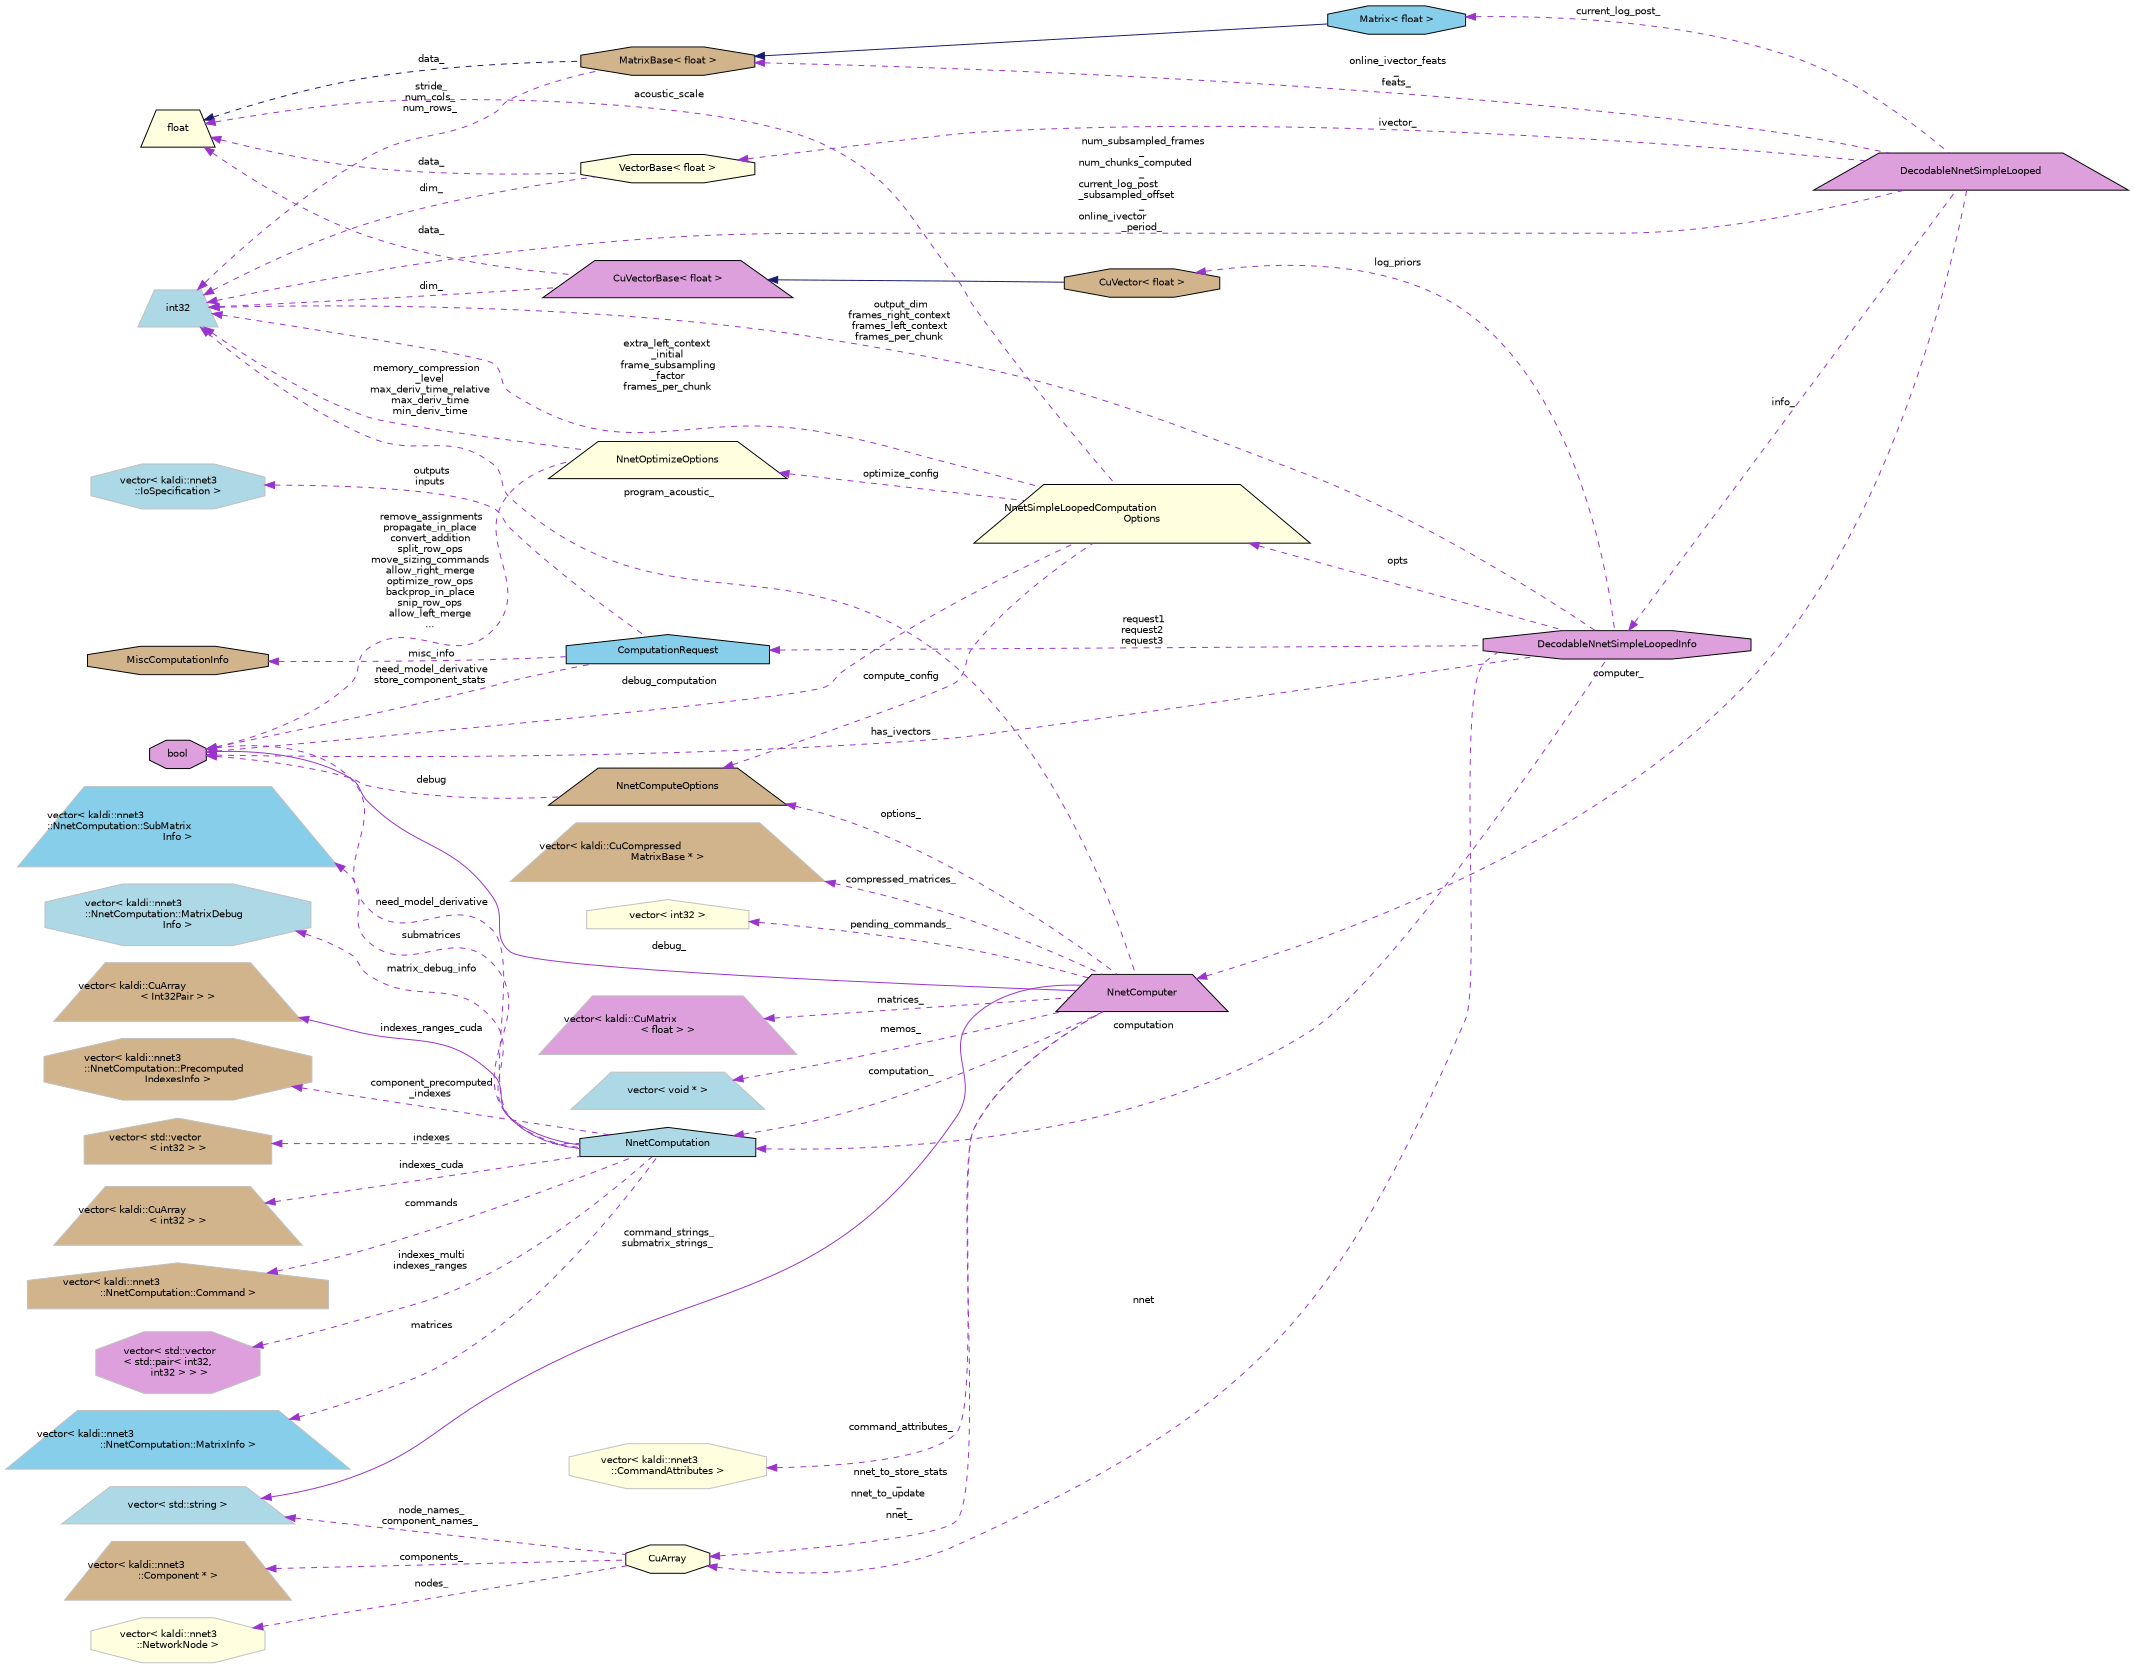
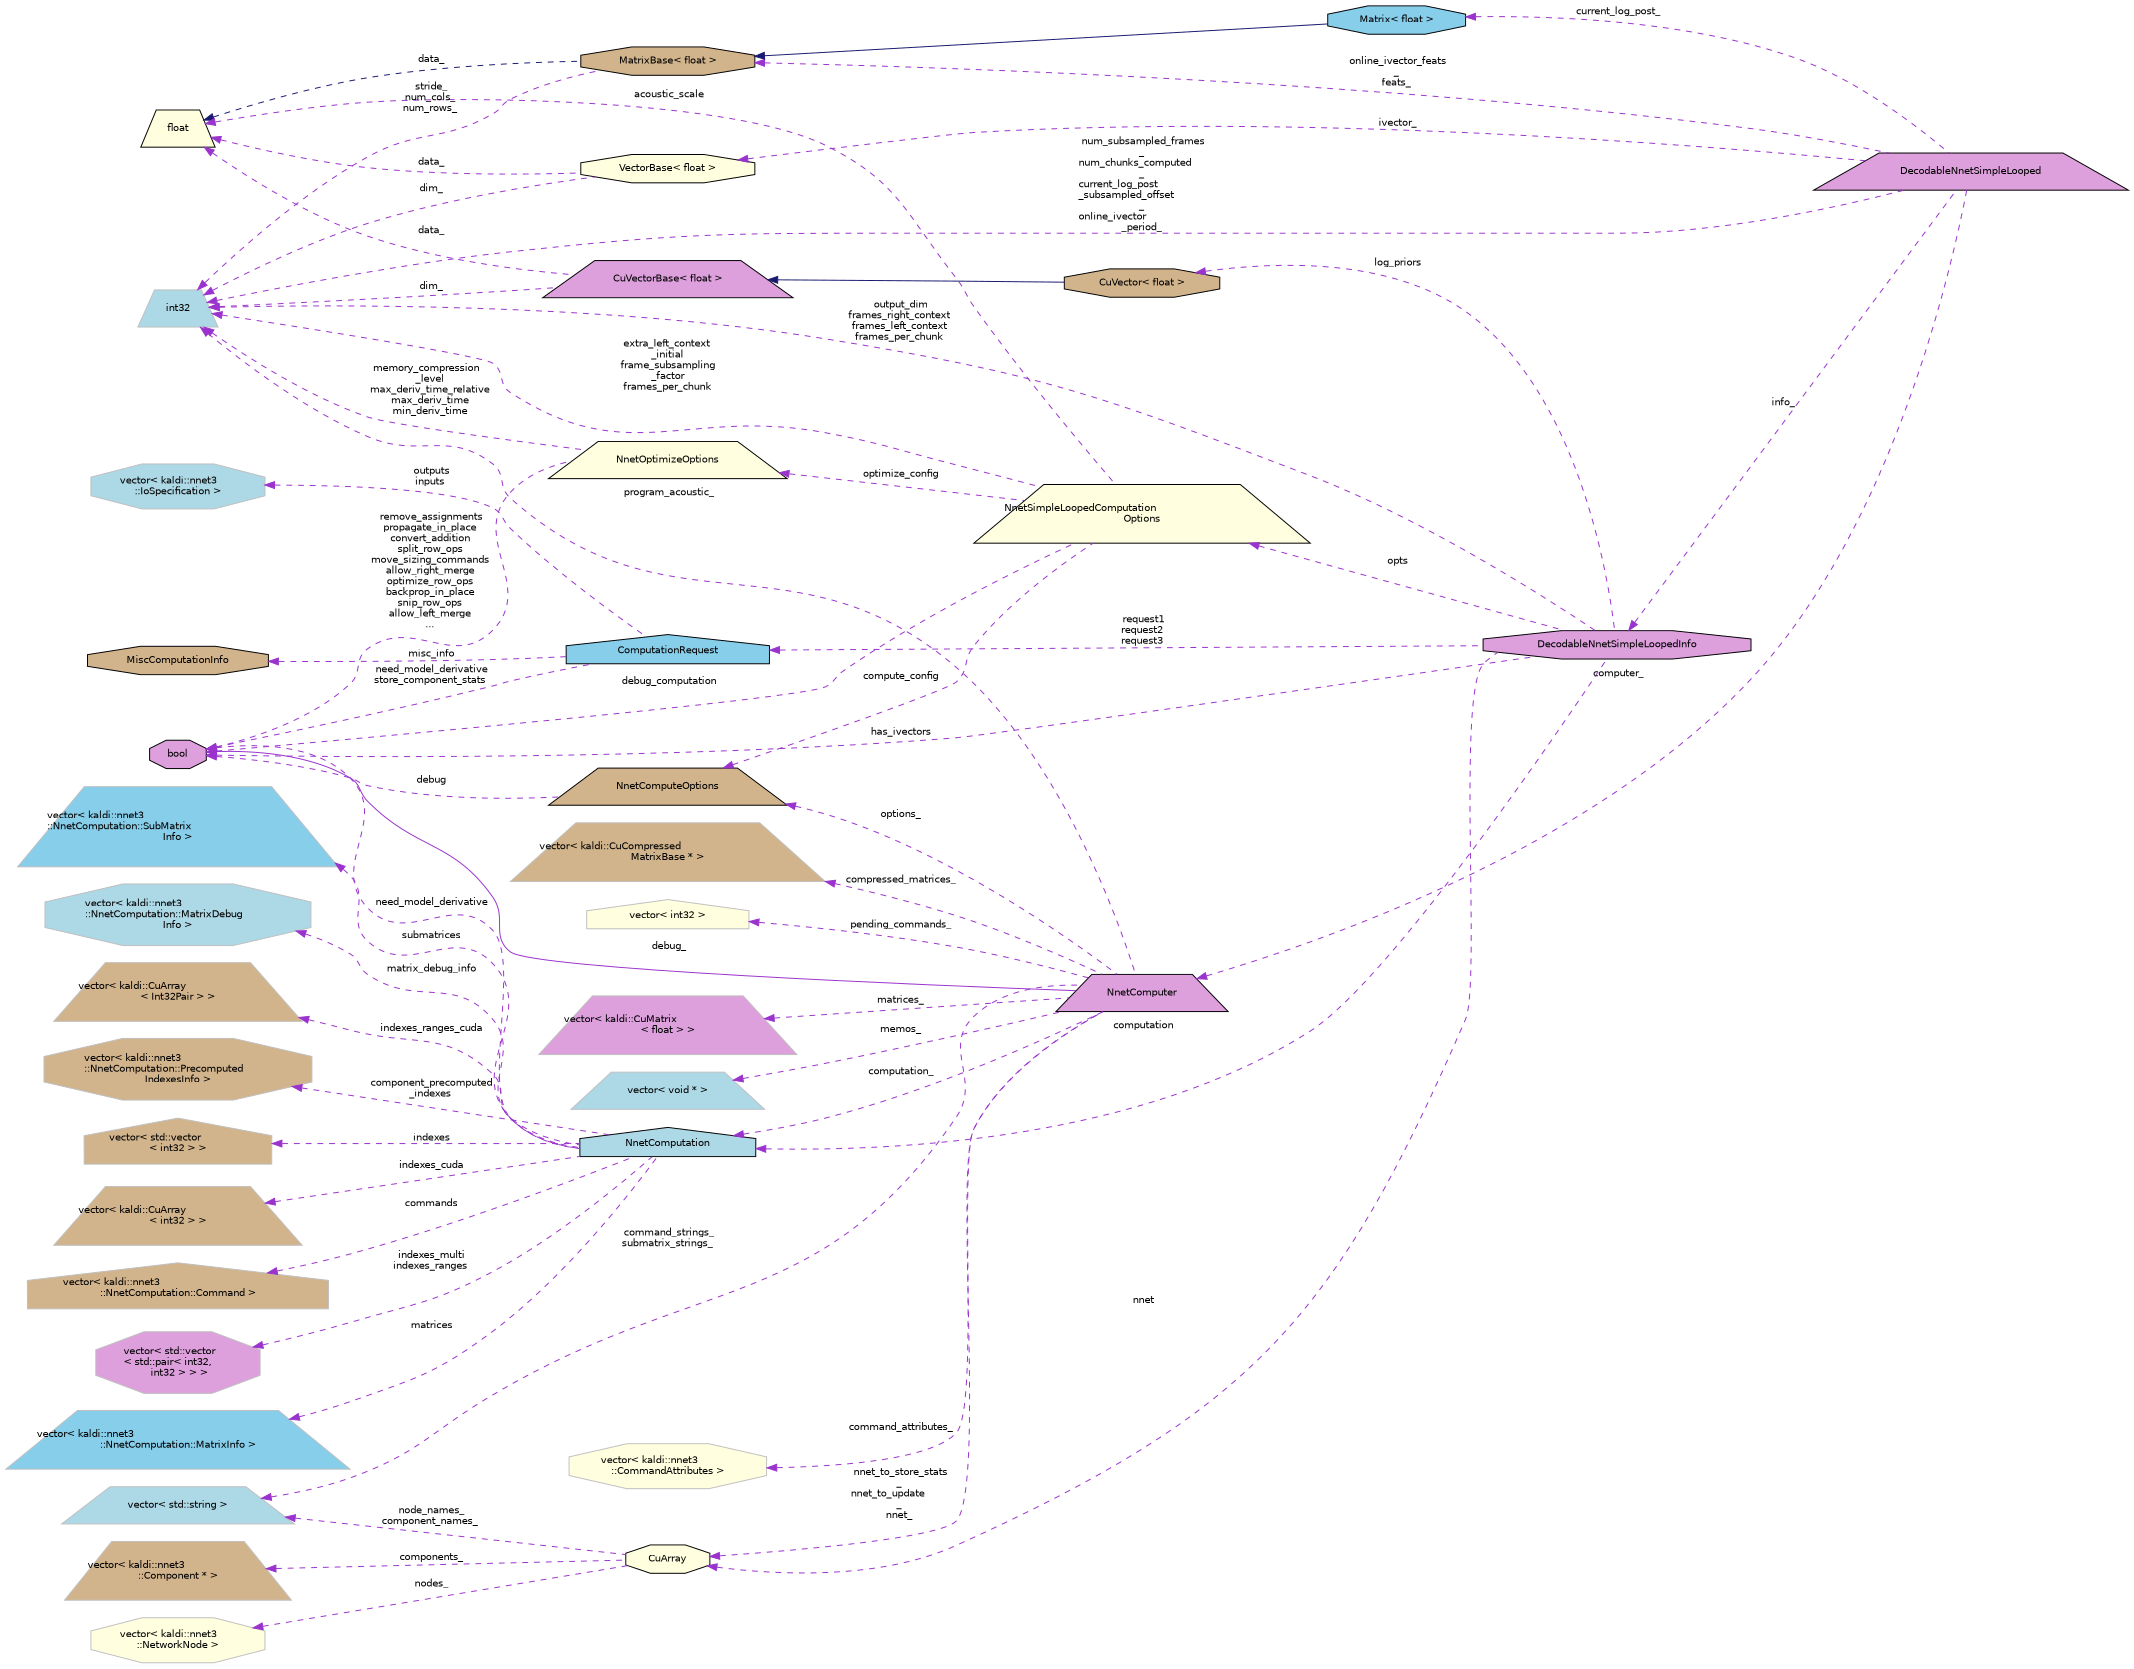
(464, 1053) -> (464, 1053)
(733, 1291) -> (733, 1291)
